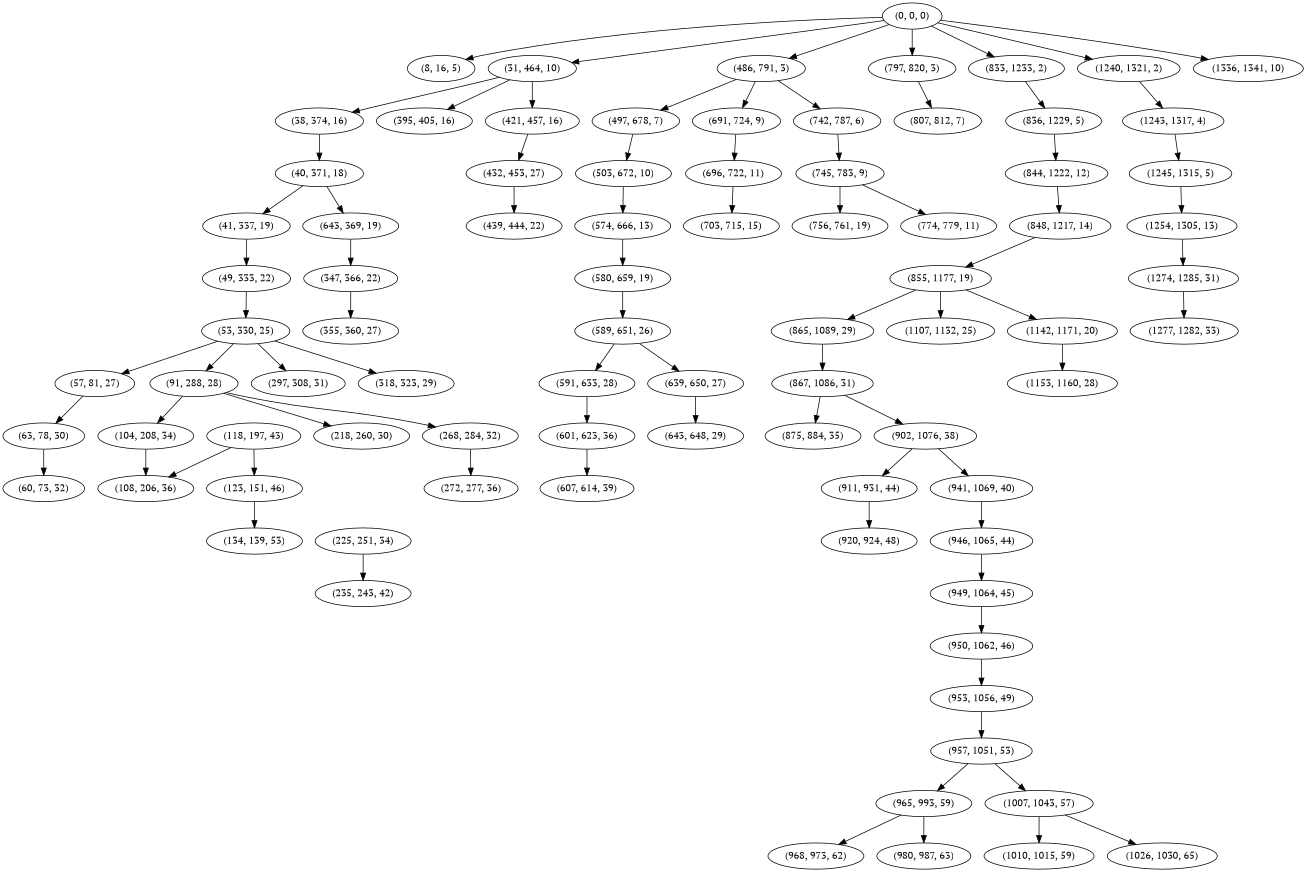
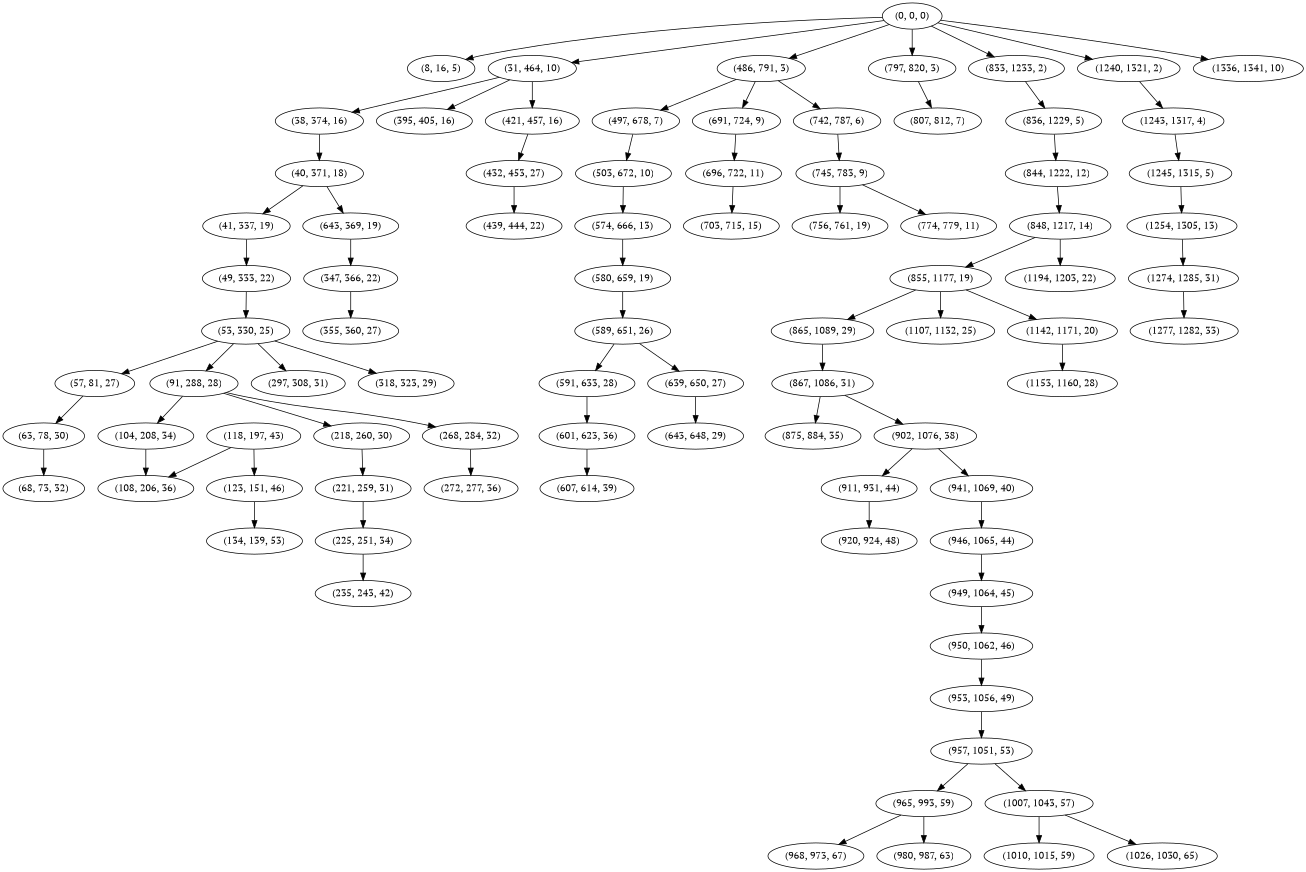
none -> (1060, 279)
(44, 489) -> (44, 489)
none -> (363, 489)
(816, 856) -> (816, 856)
